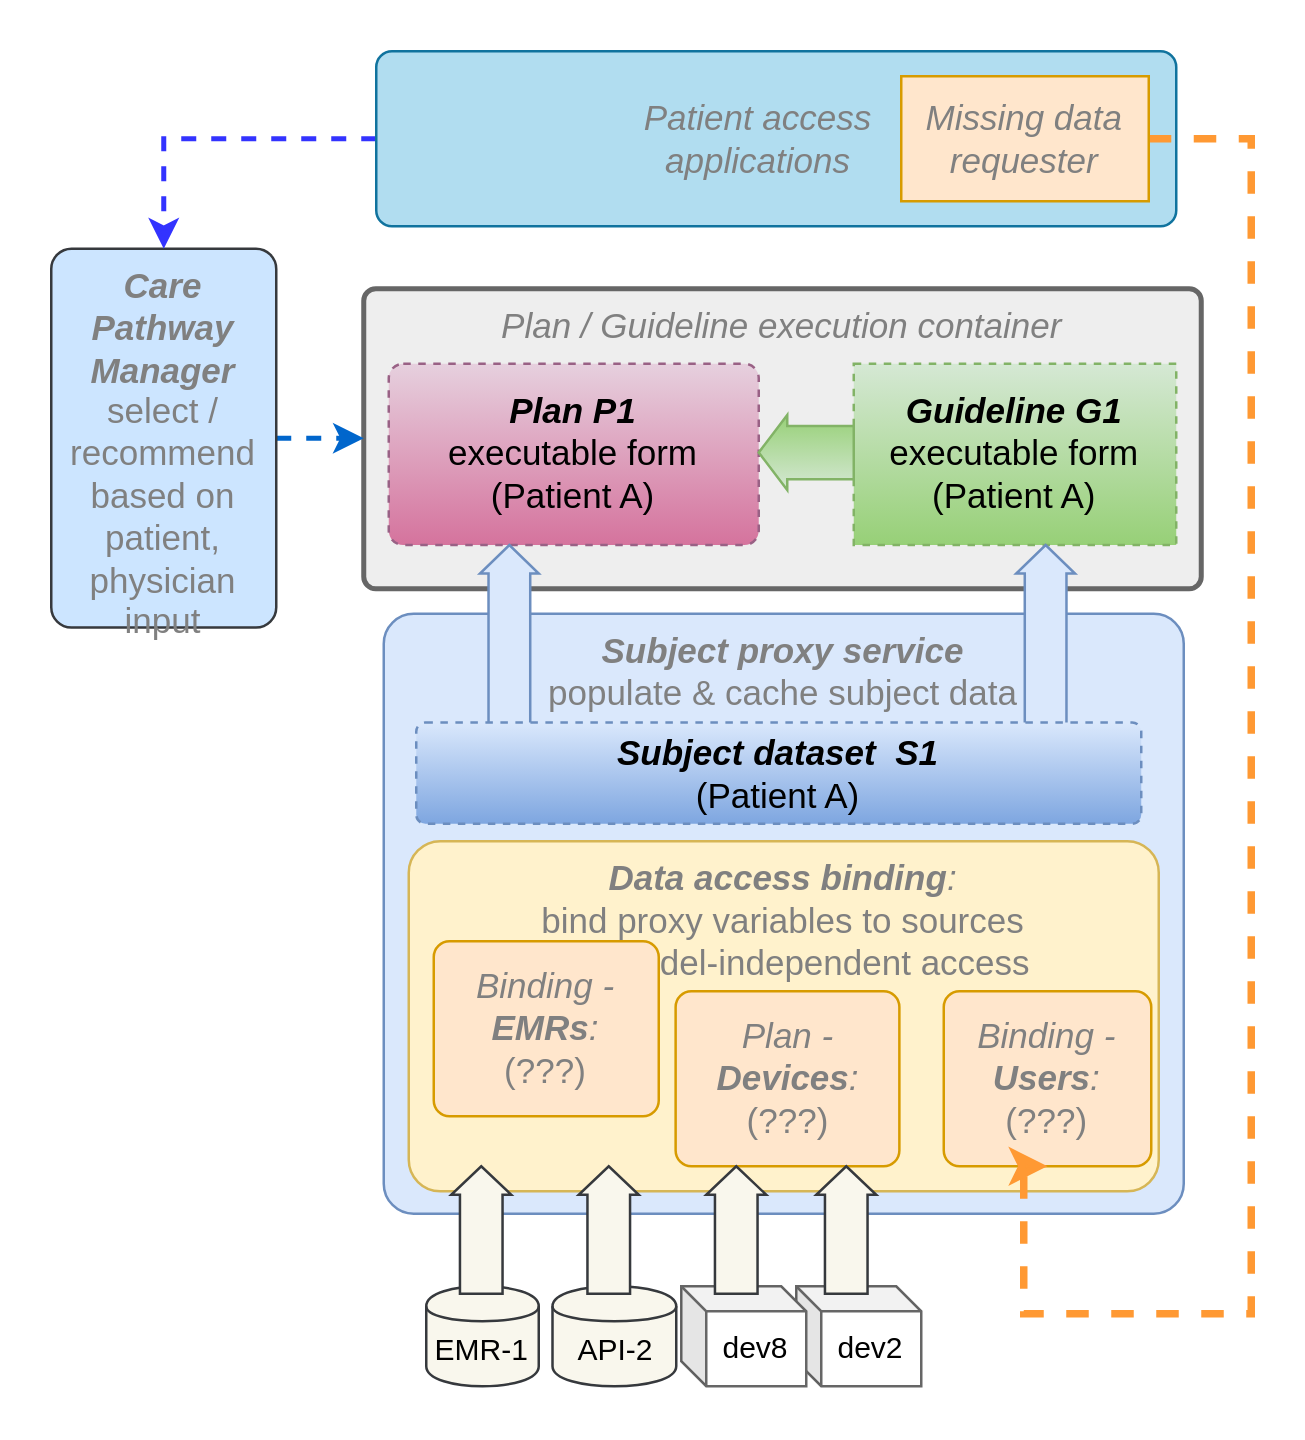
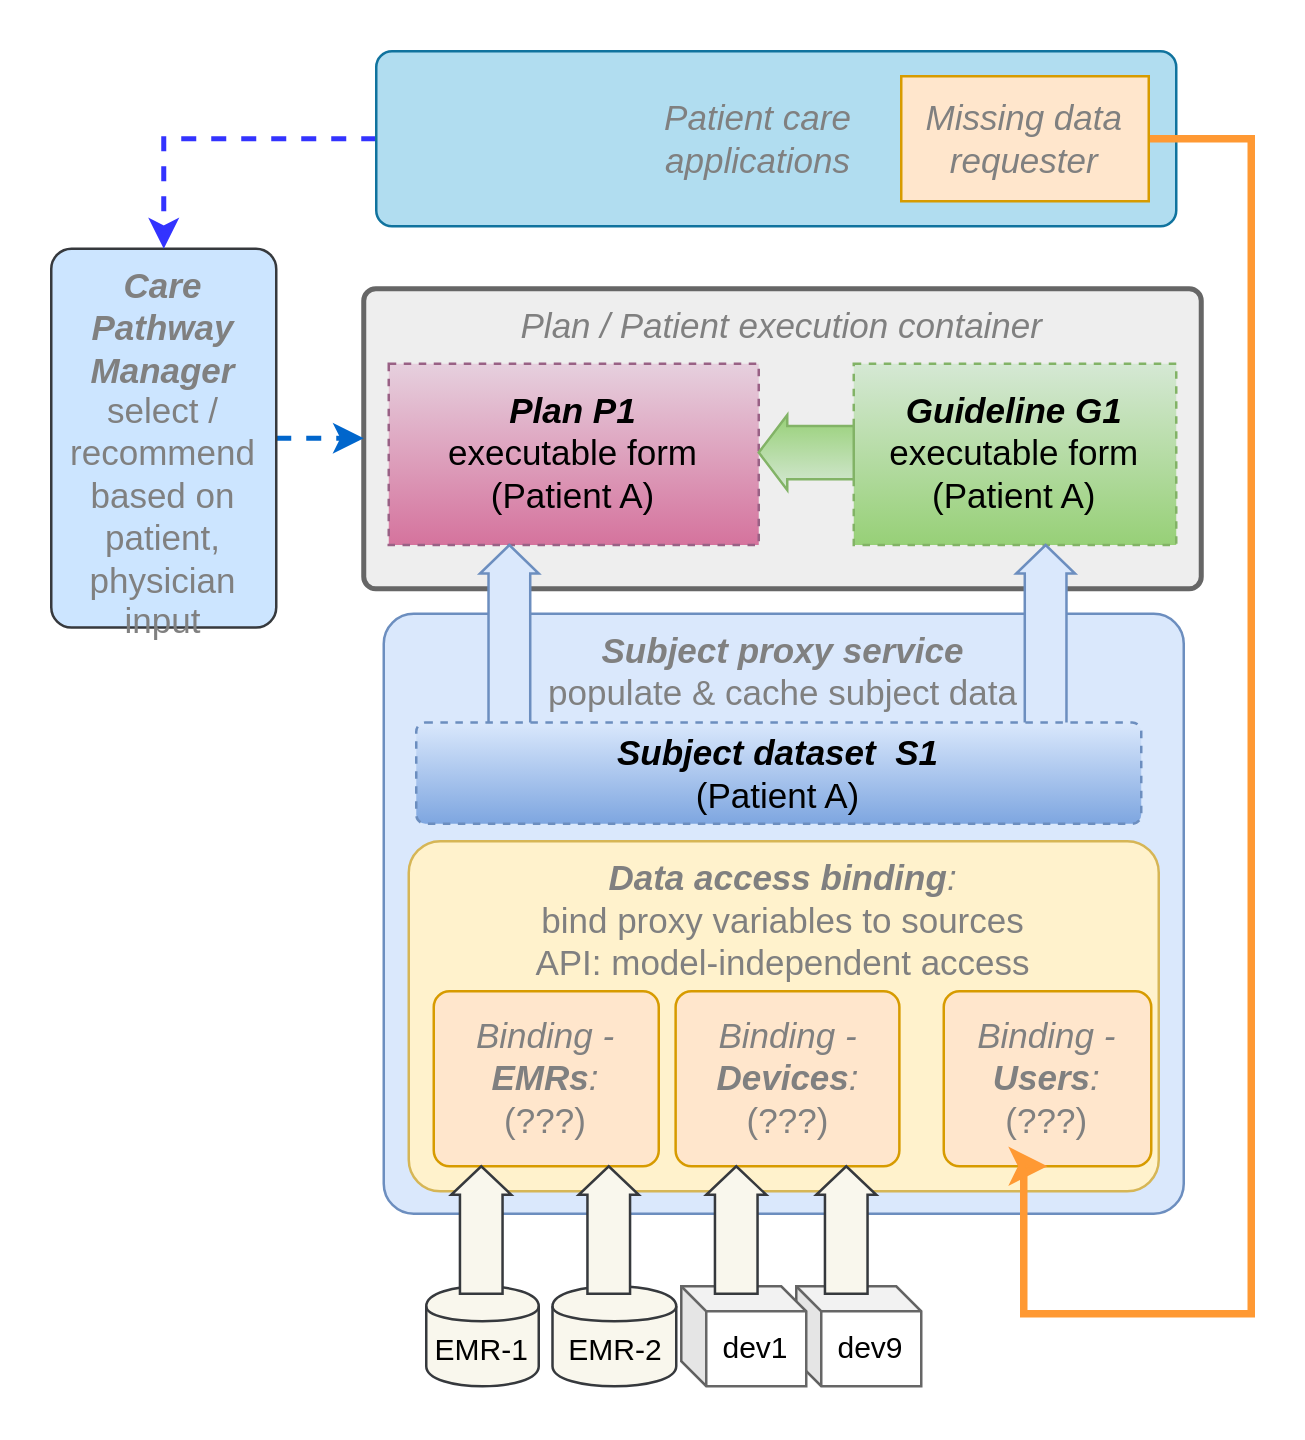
(759, 139) -> (759, 139)
(1182, 139) -> (1182, 139)
(783, 327) -> (783, 327)
(574, 454) -> (574, 454)
(546, 1029) -> (546, 1079)
(789, 1079) -> (789, 1079)
(756, 1349) -> (756, 1349)
(871, 1349) -> (871, 1349)
(616, 1351) -> (616, 1351)
